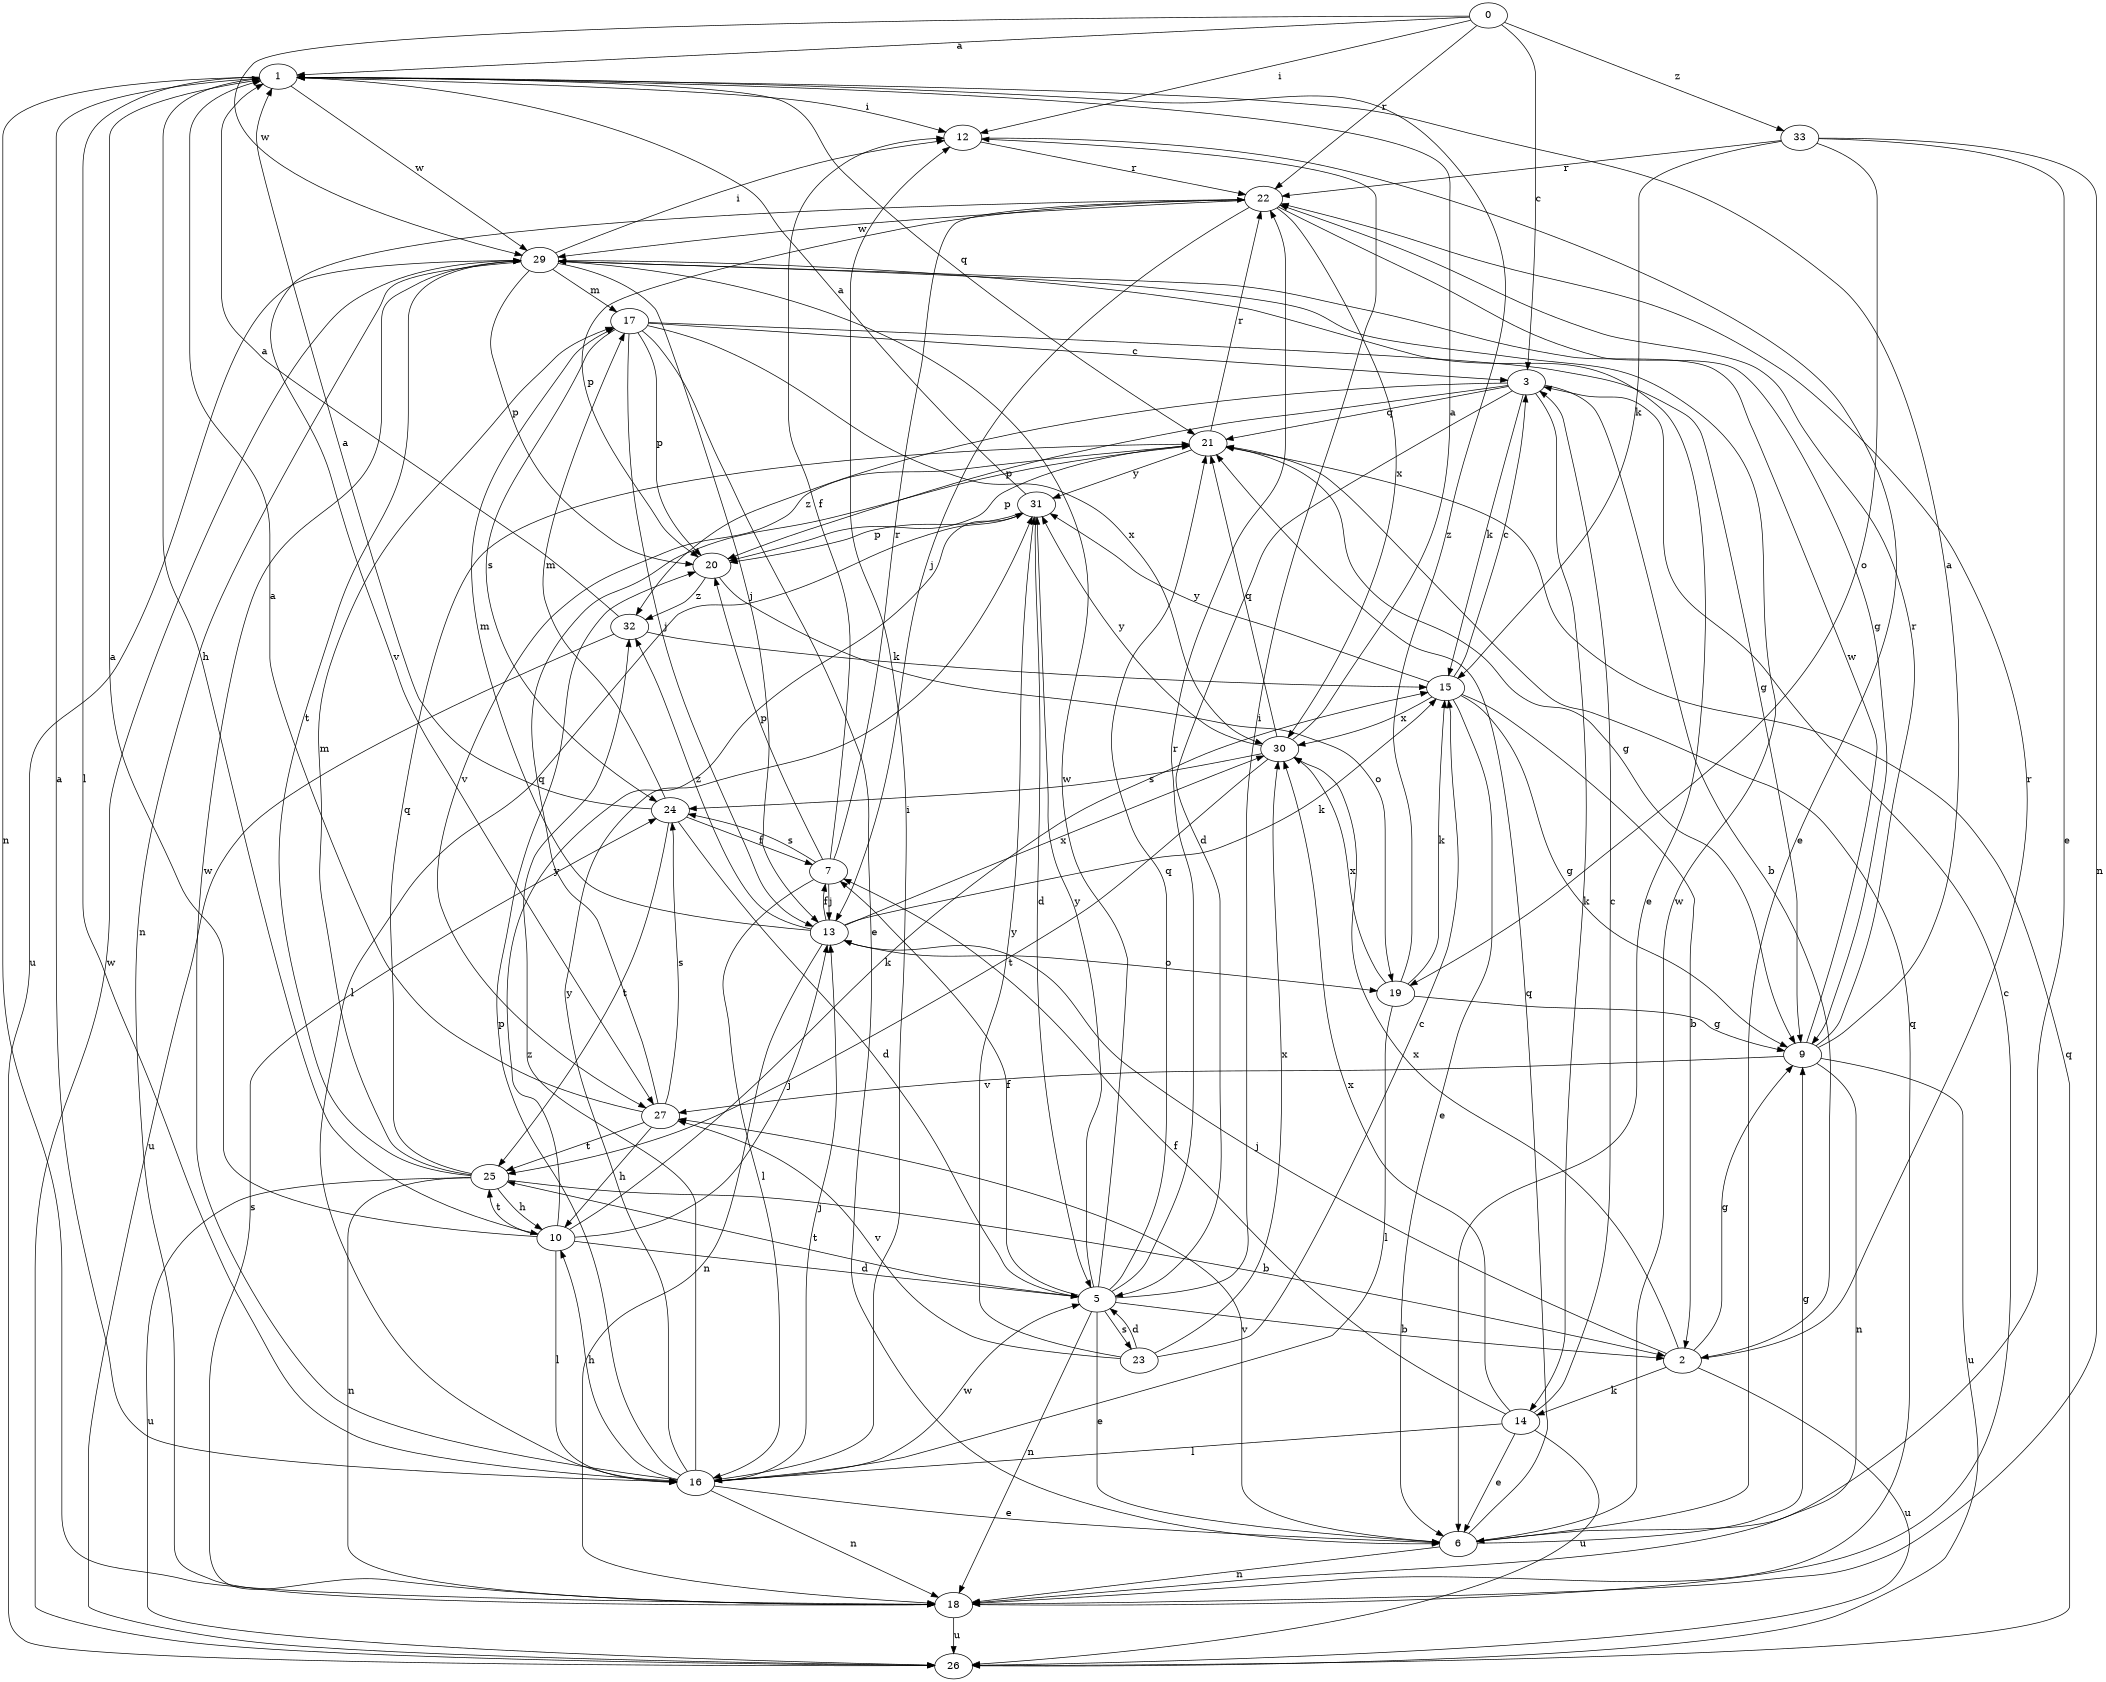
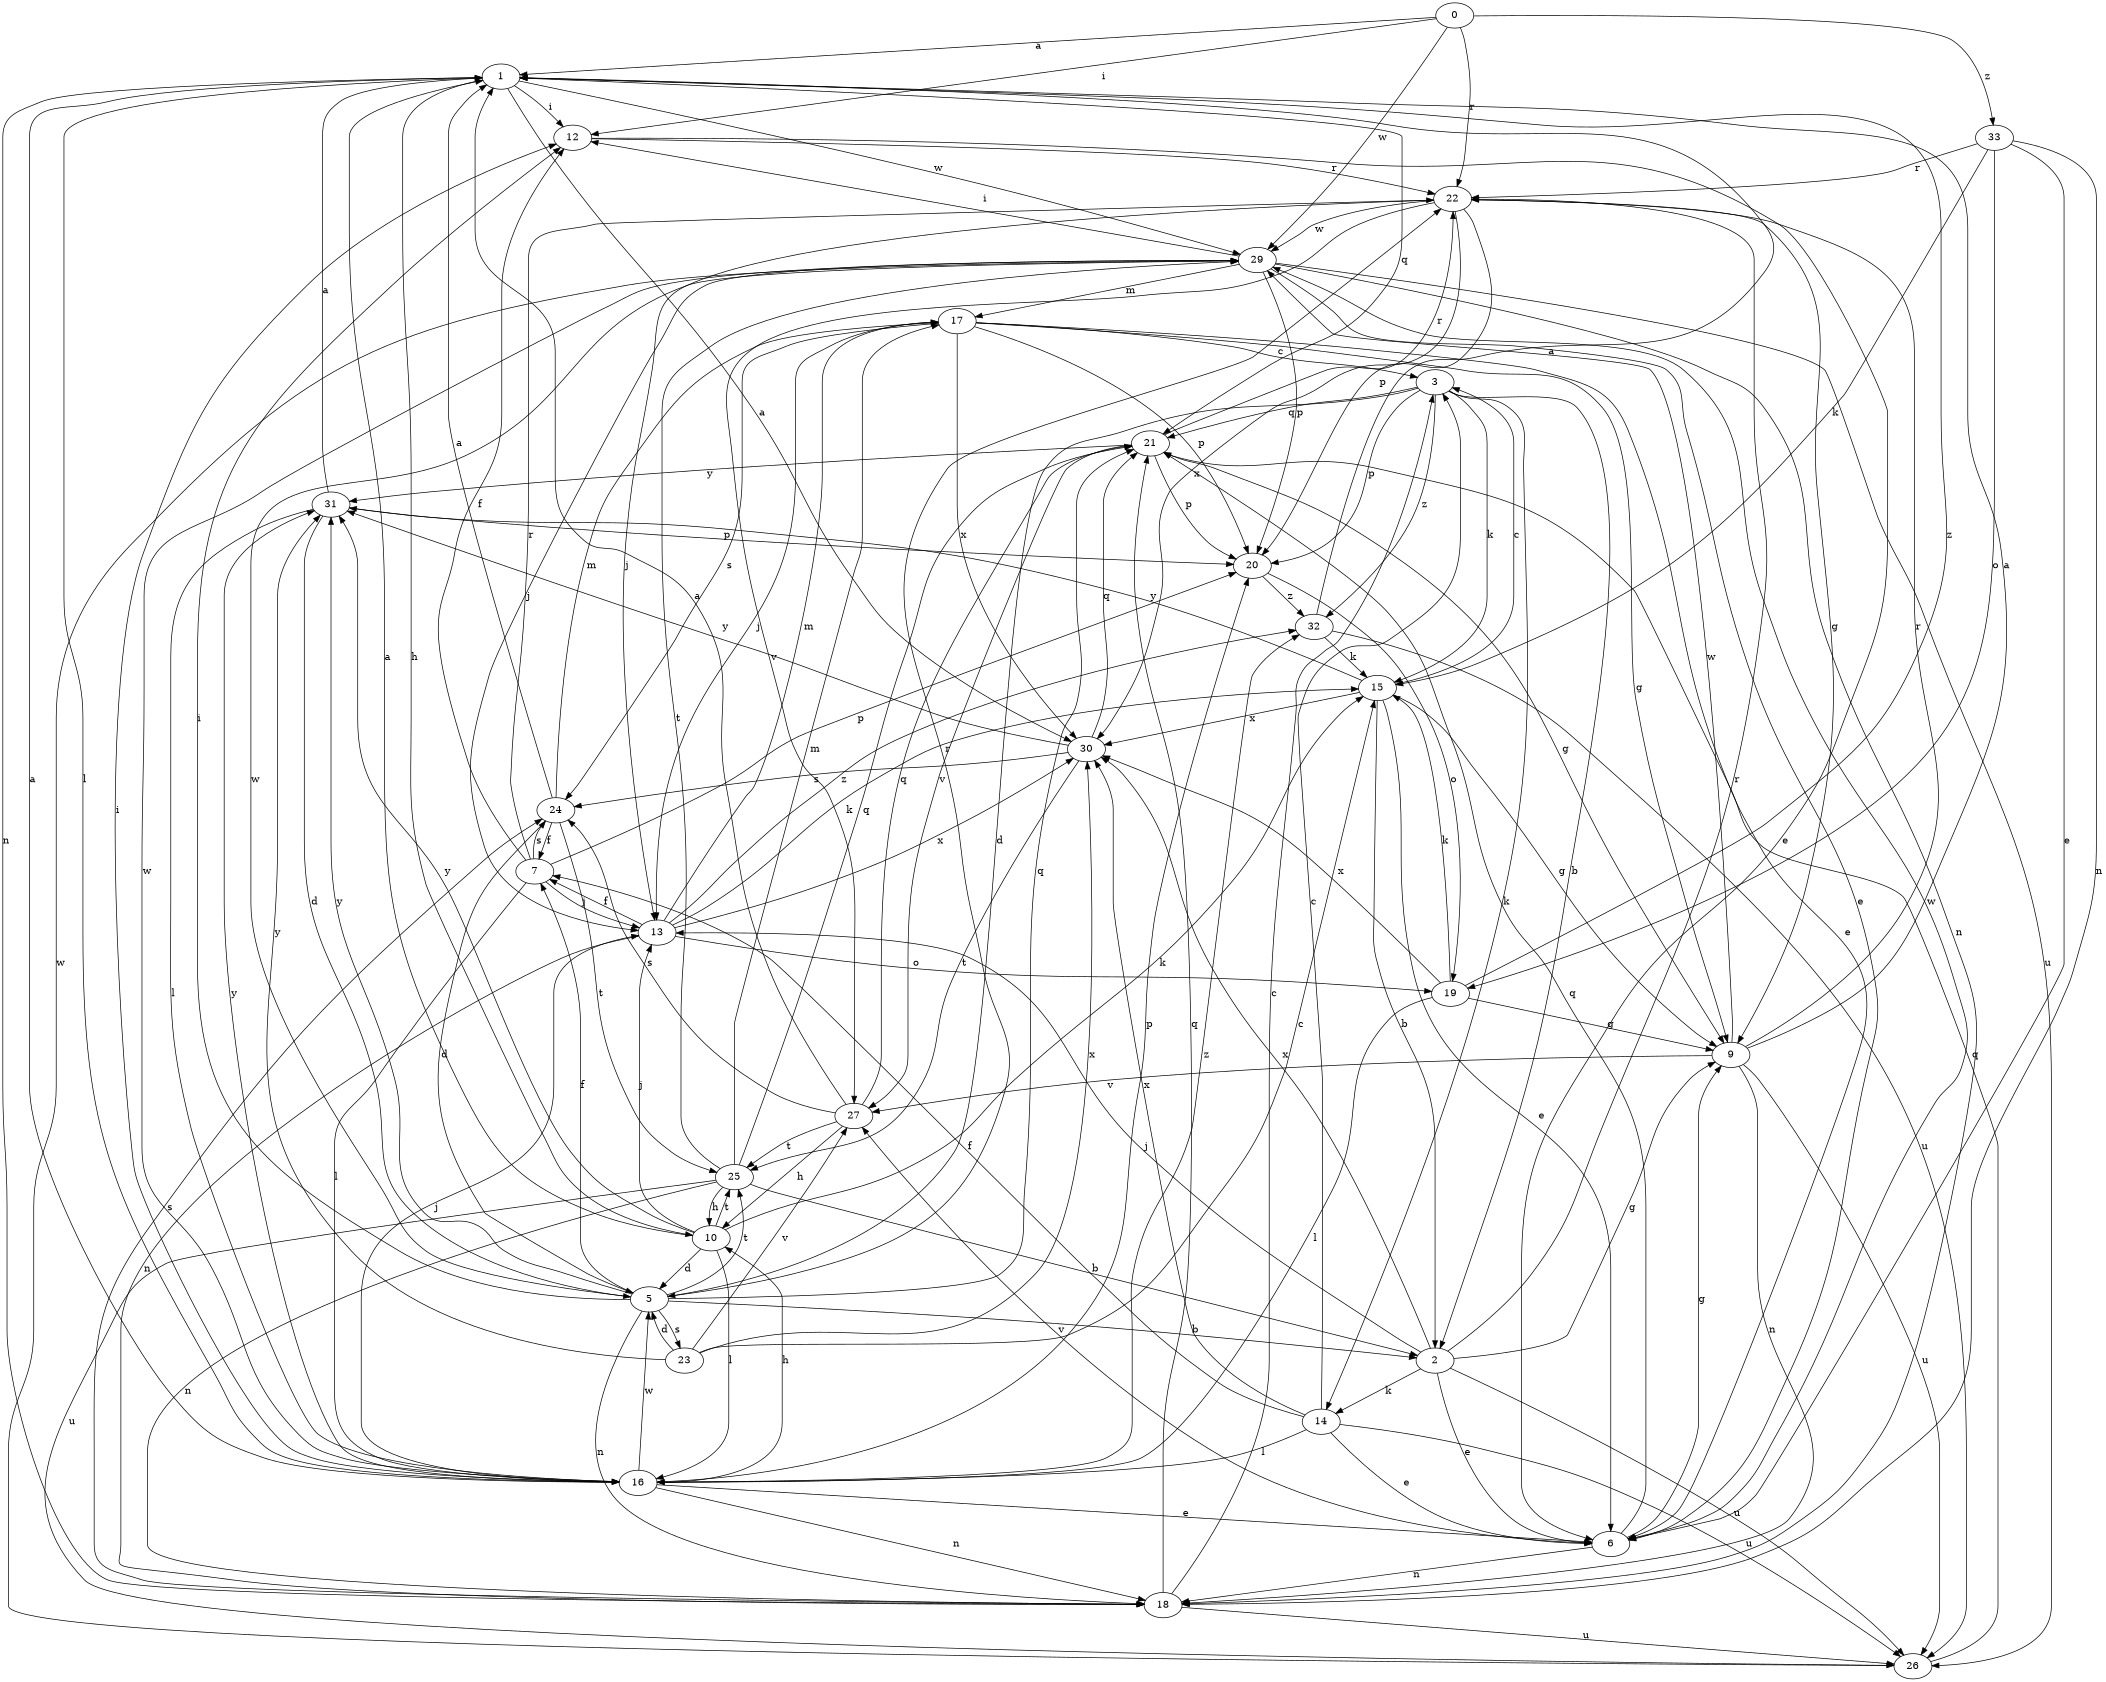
(1188, 112) -> (770, 435)
(1536, 188) -> none
(1176, 1514) -> (1482, 1486)
